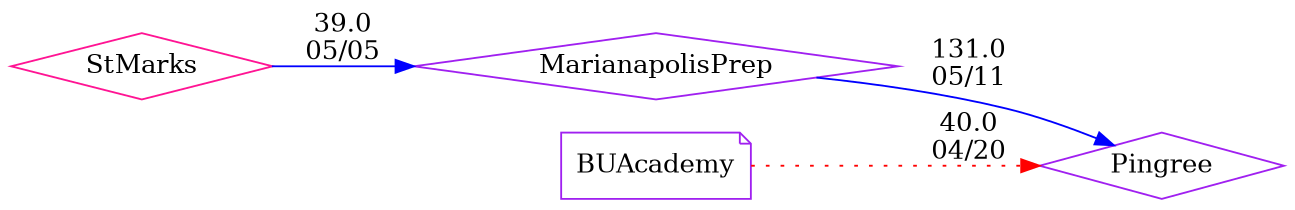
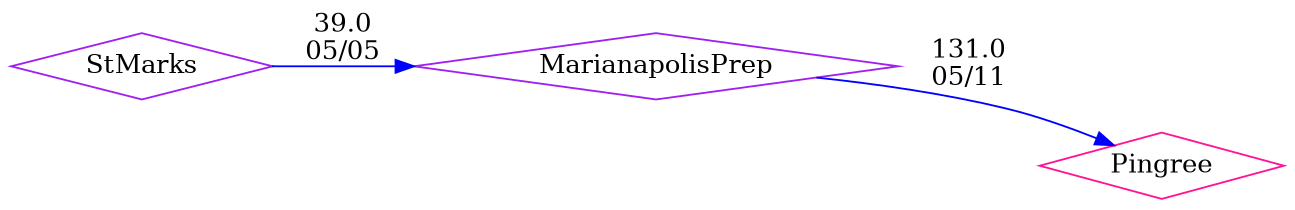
(142, 66) -> (142, 66)
(656, 166) -> none
(1162, 166) -> (1162, 166)
